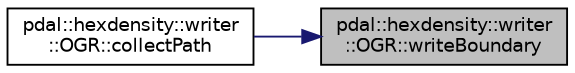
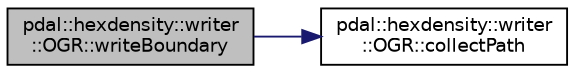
(278, 37) -> (278, 37)
